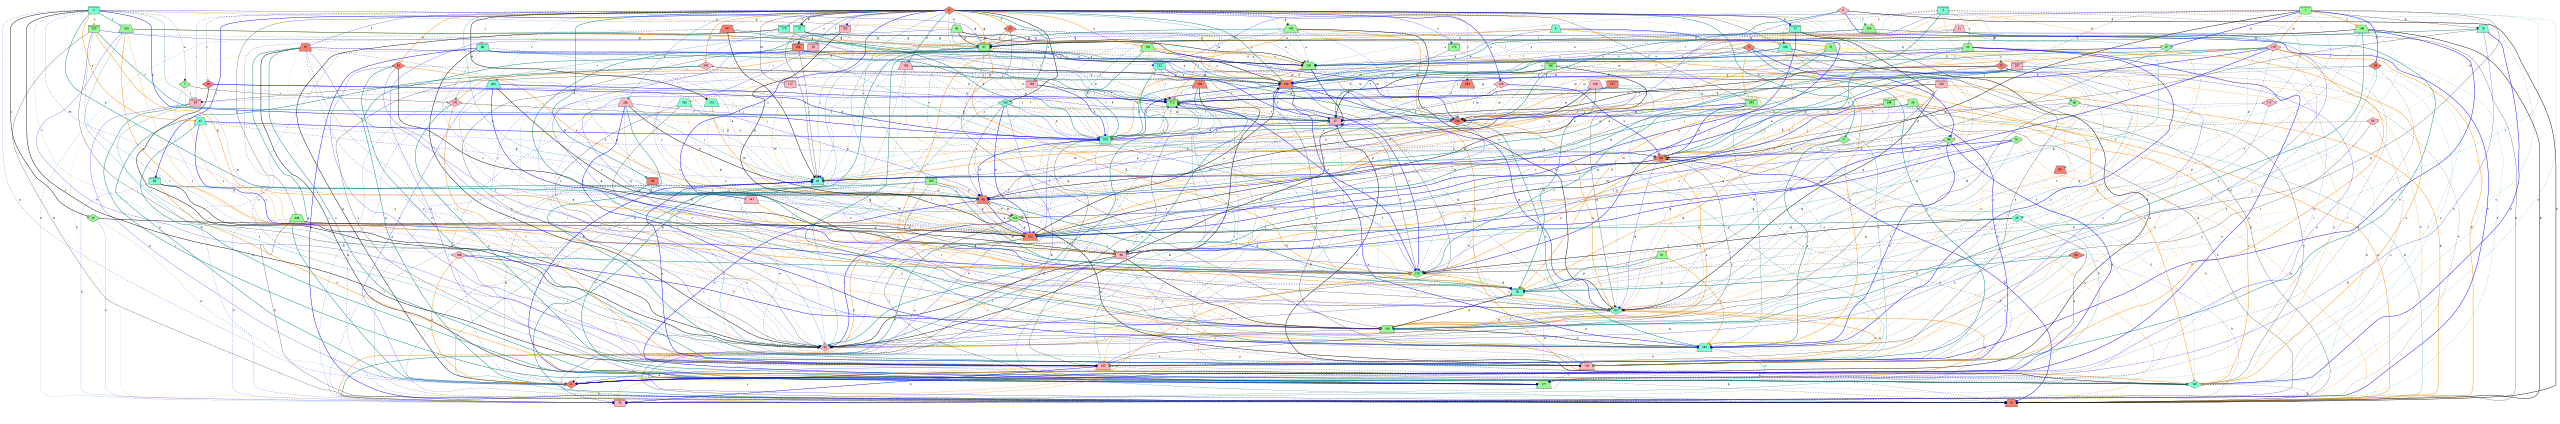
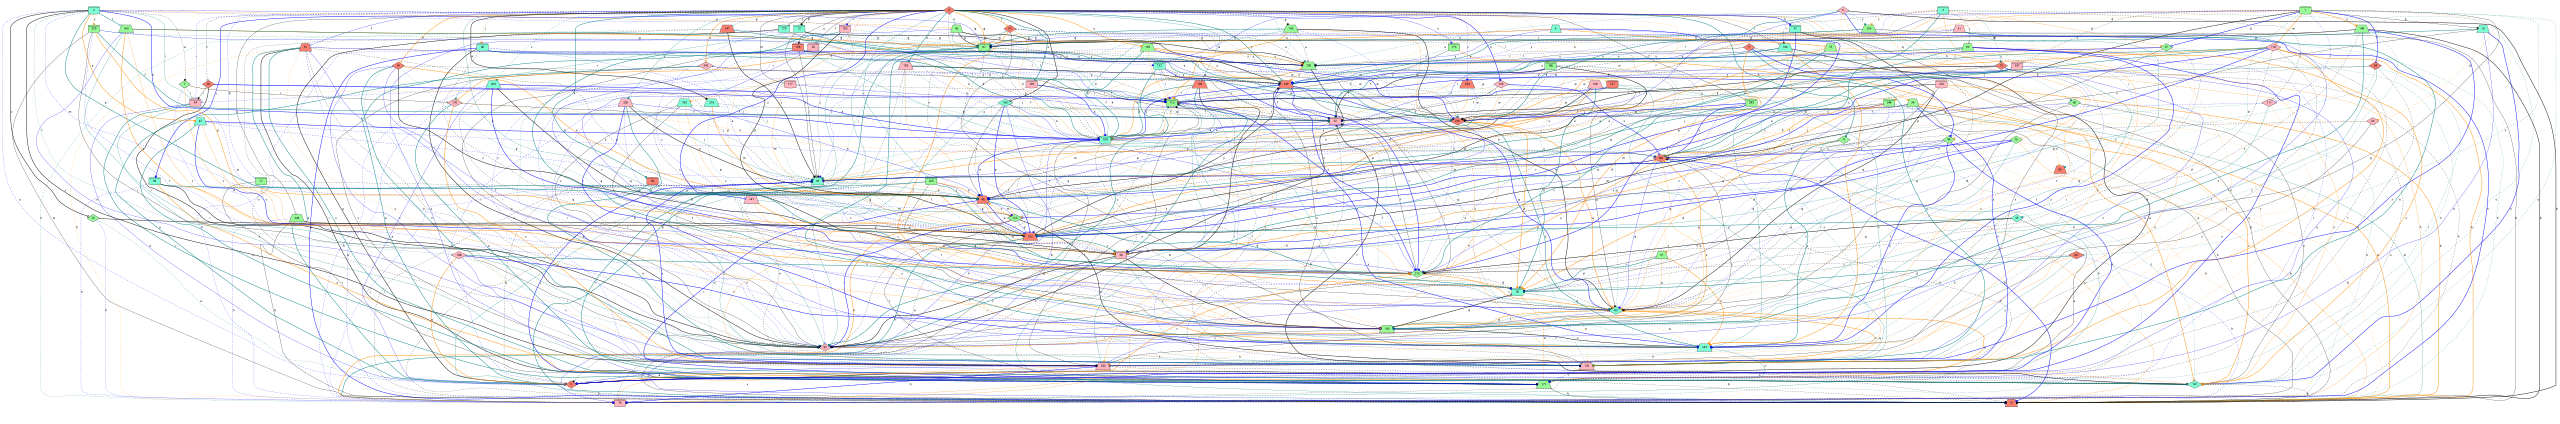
(1413, 73) -> (1413, 73)
(665, 74) -> (203, 92)
none -> (261, 181)
(1211, 199) -> (1526, 179)
(2169, 230) -> (2055, 149)
(1730, 300) -> none
none -> (1233, 359)
(1568, 364) -> (1568, 364)
none -> (1777, 401)
